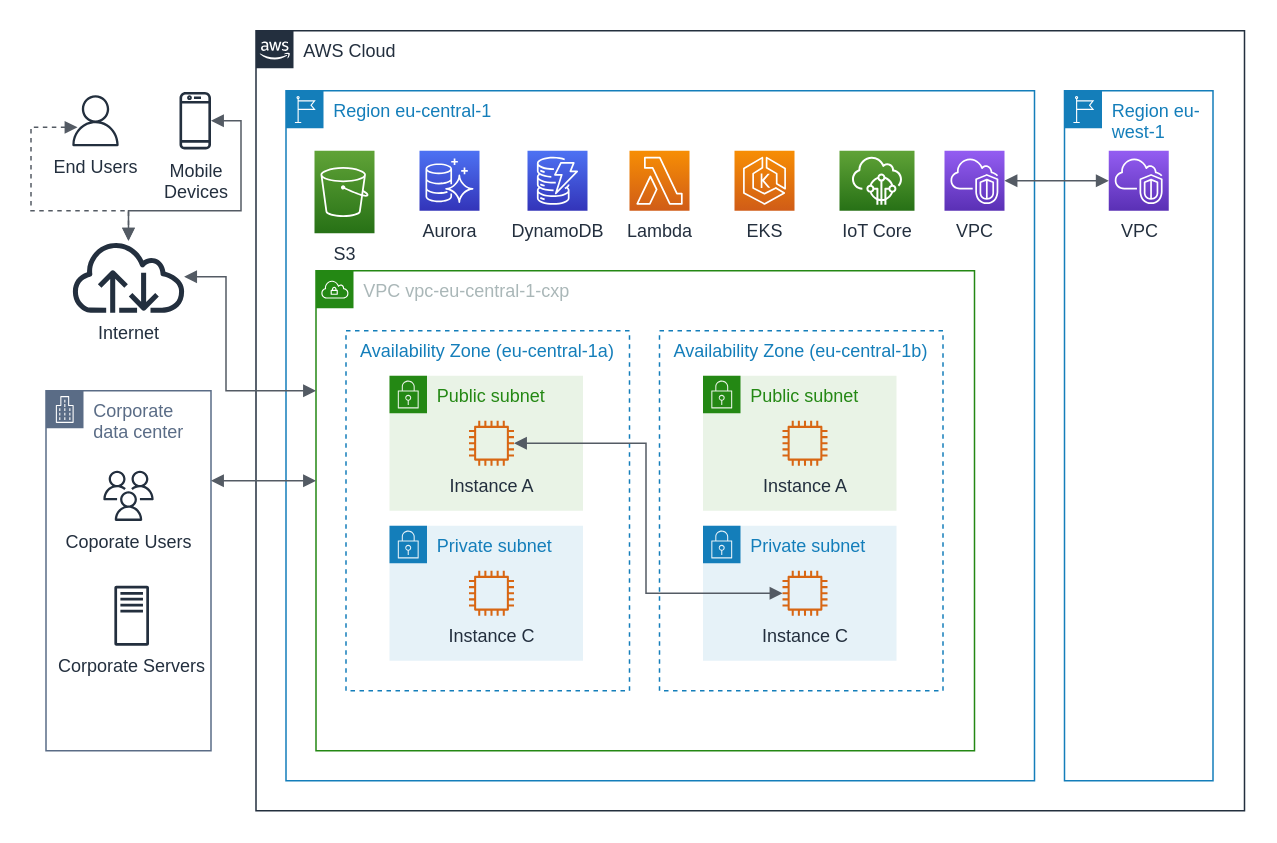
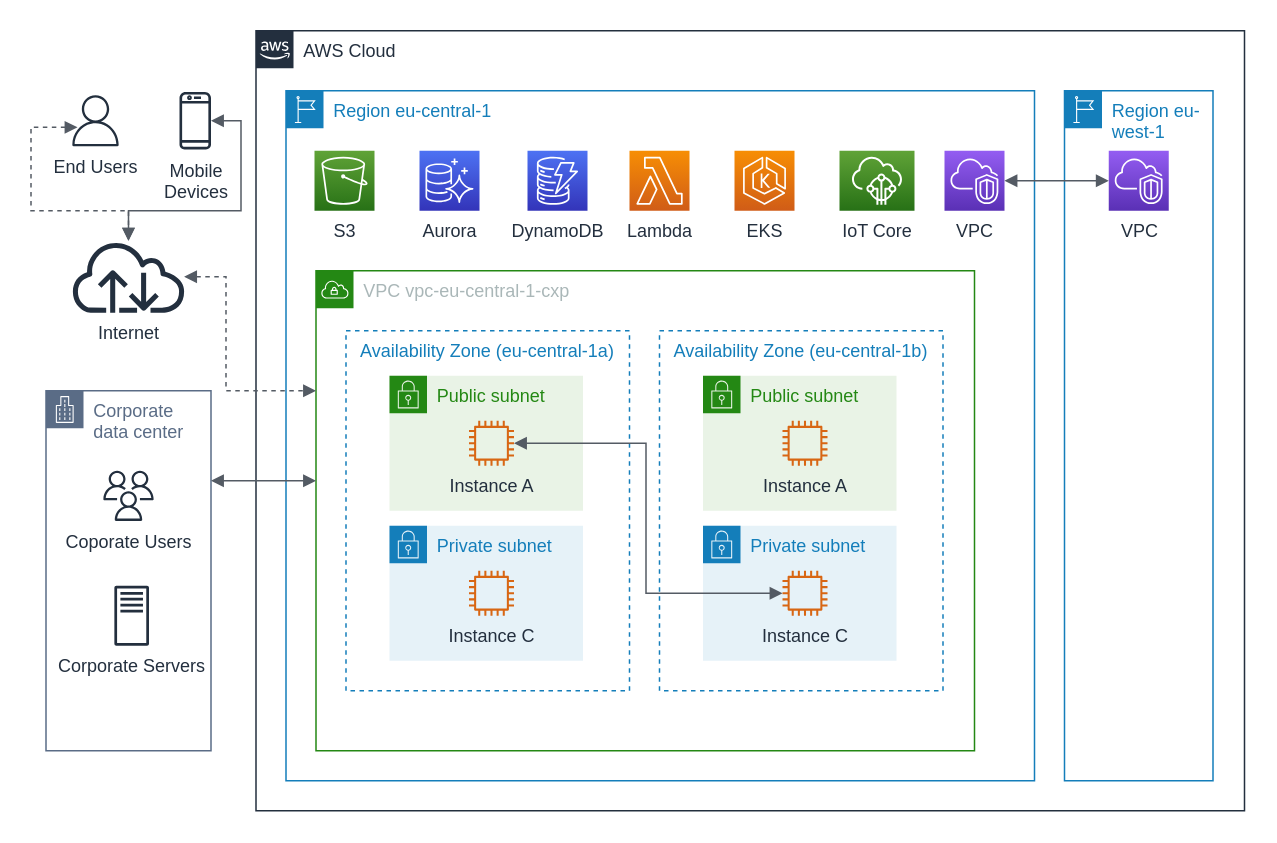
(344, 192) -> (344, 181)
(226, 356) -> (226, 356)
